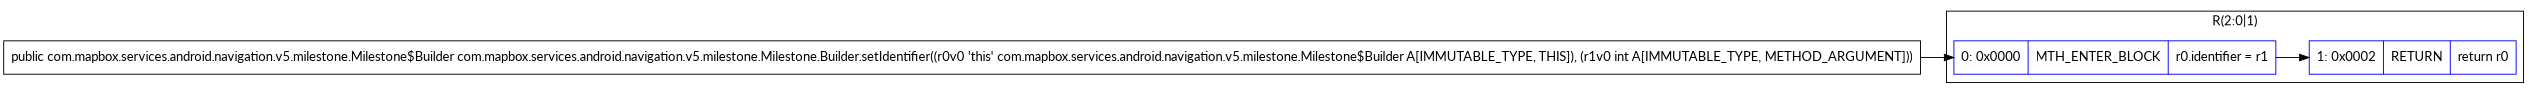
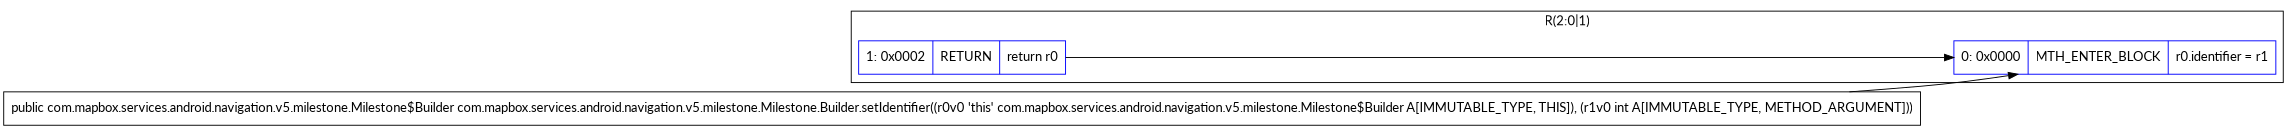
(2288, 58) -> (1505, 58)
